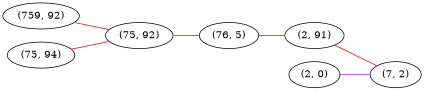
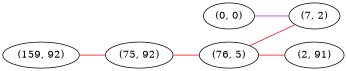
(41, 16) -> (41, 55)
(41, 55) -> none
(356, 55) -> (273, 35)
(314, 75) -> (229, 16)
